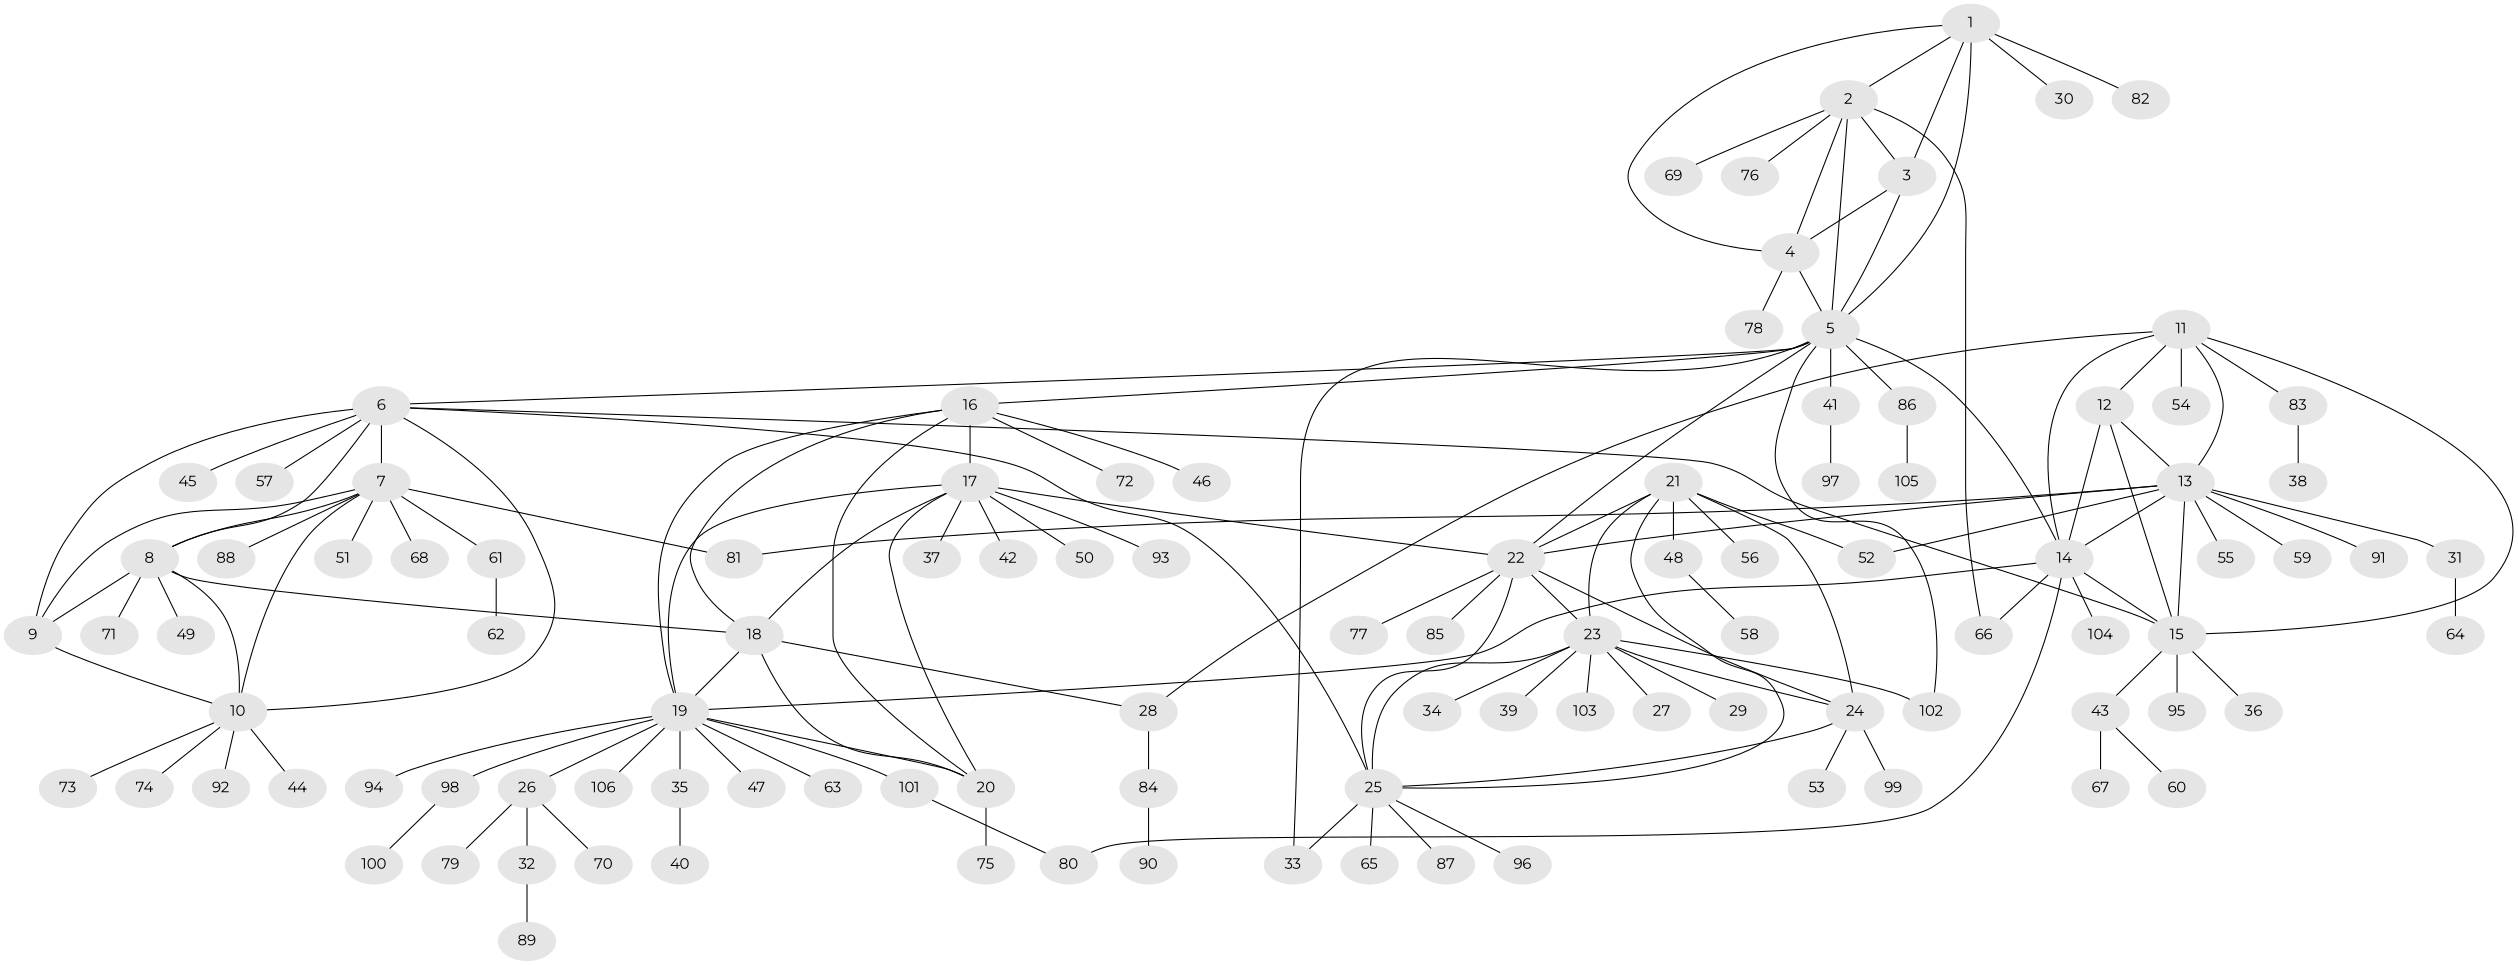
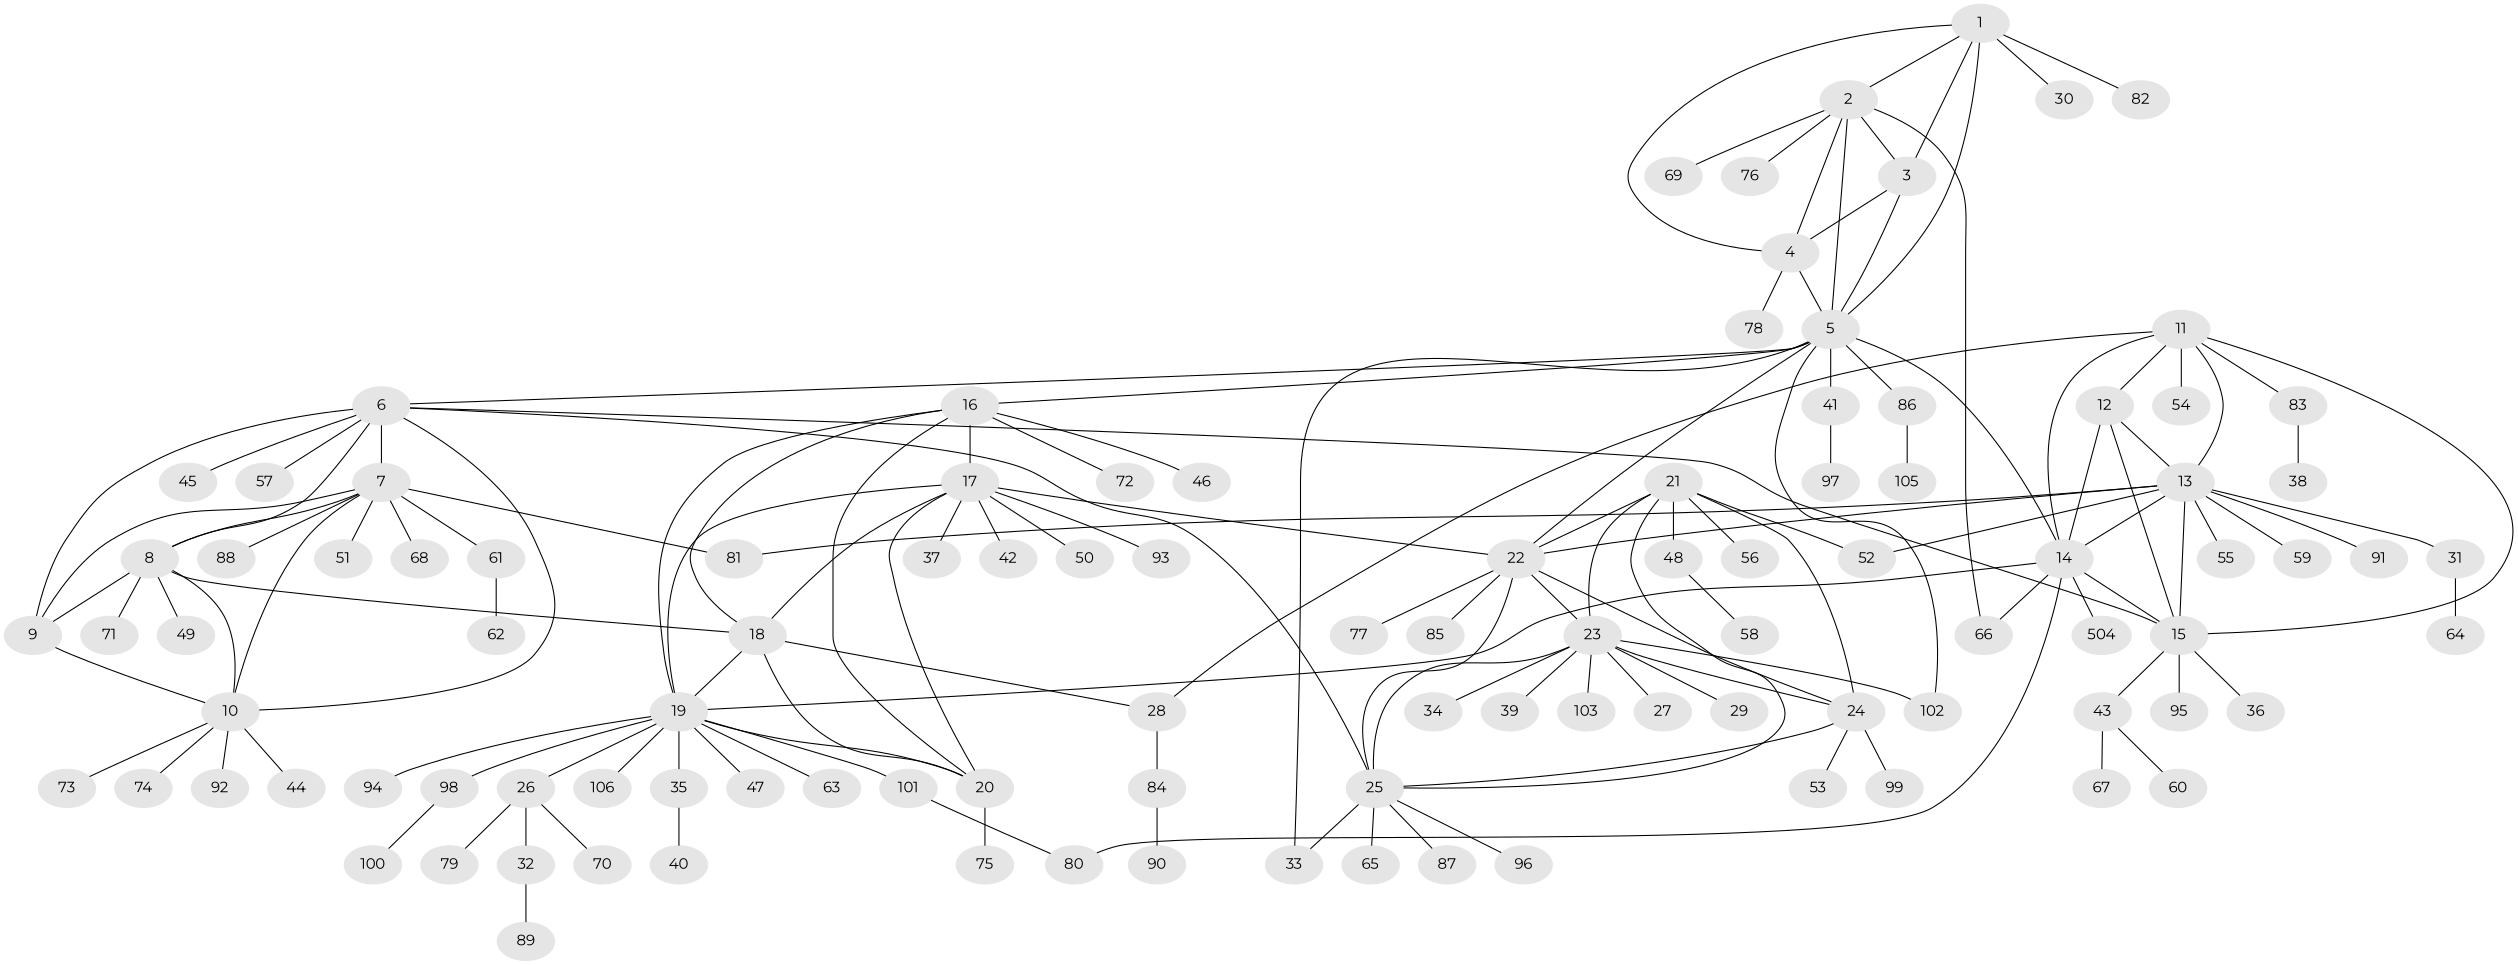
(2101, 635) -> (2102, 635)
